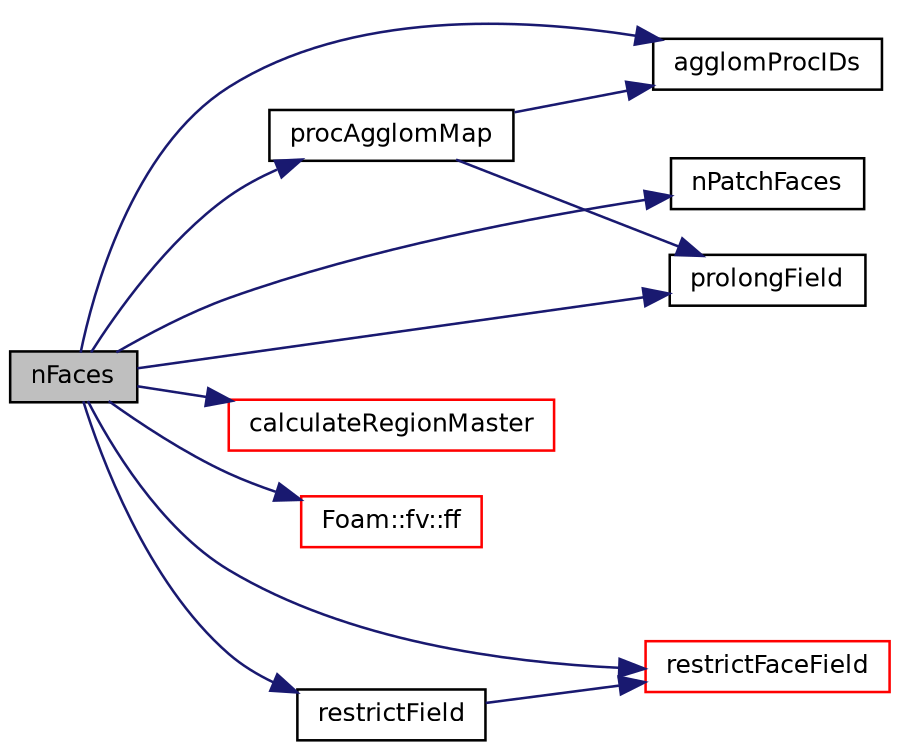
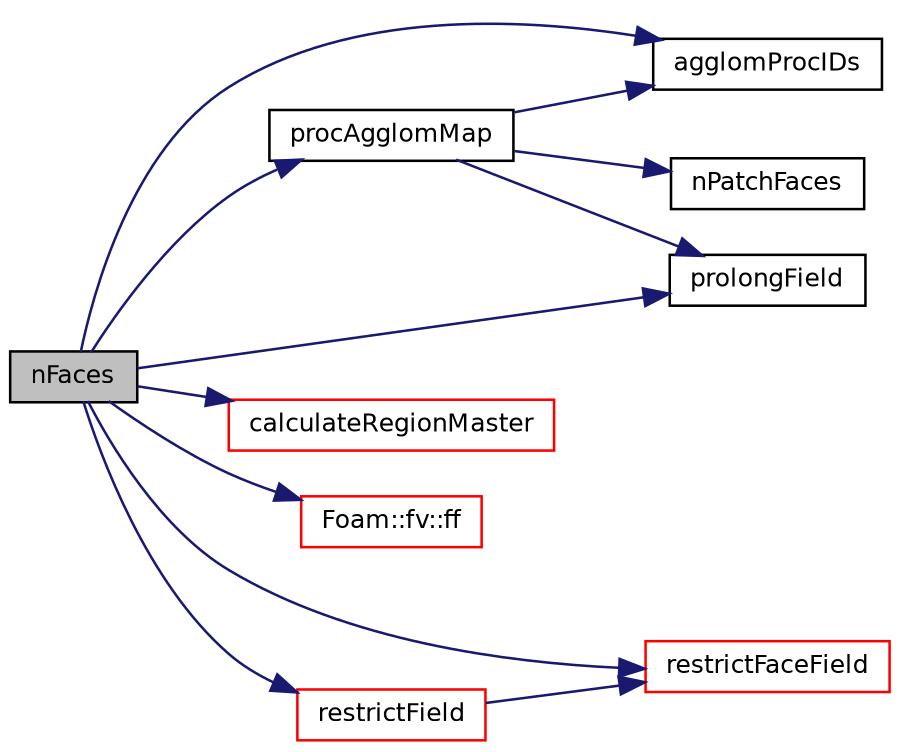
(374, 254) -> (580, 160)
(391, 715) -> (391, 715)
